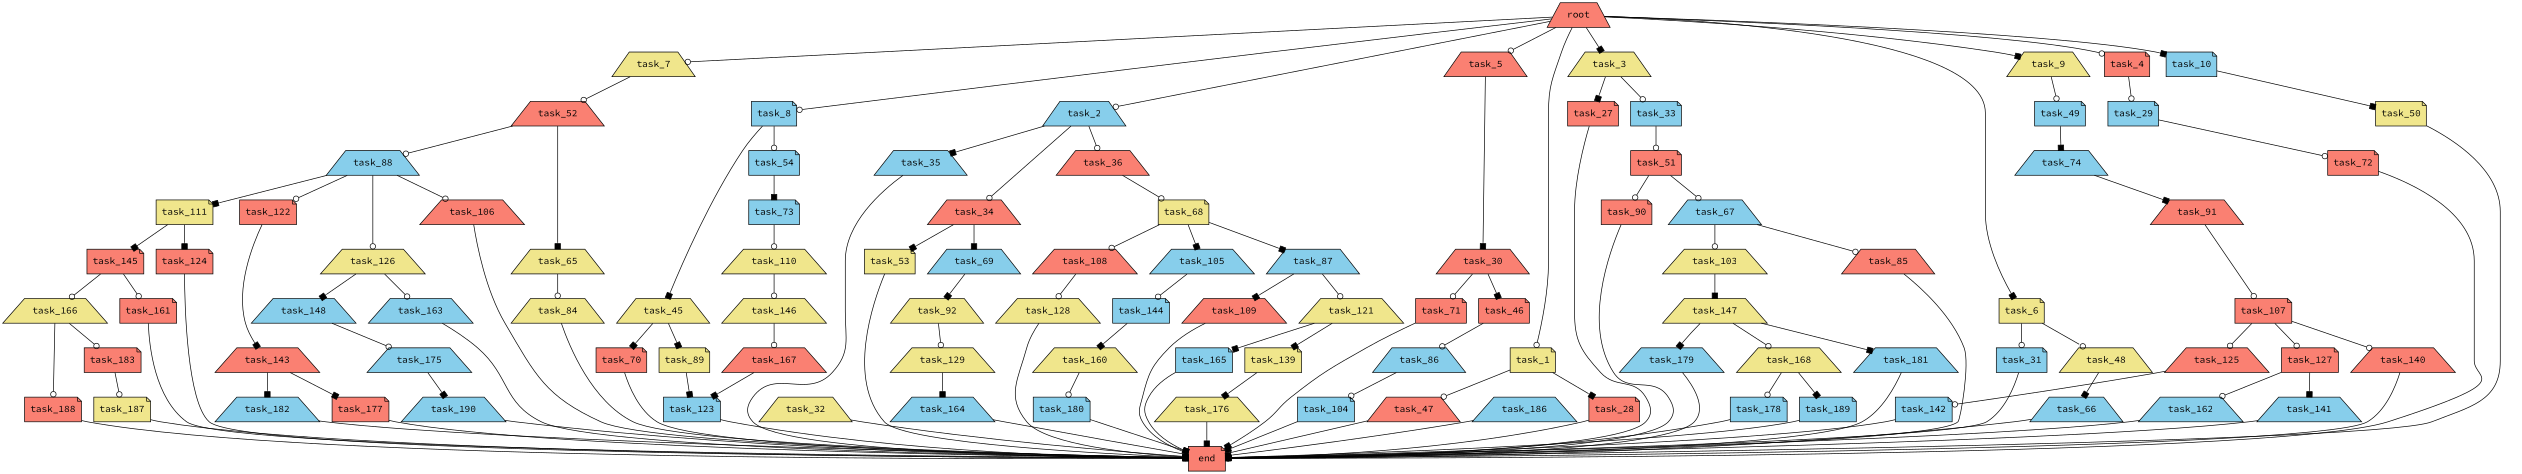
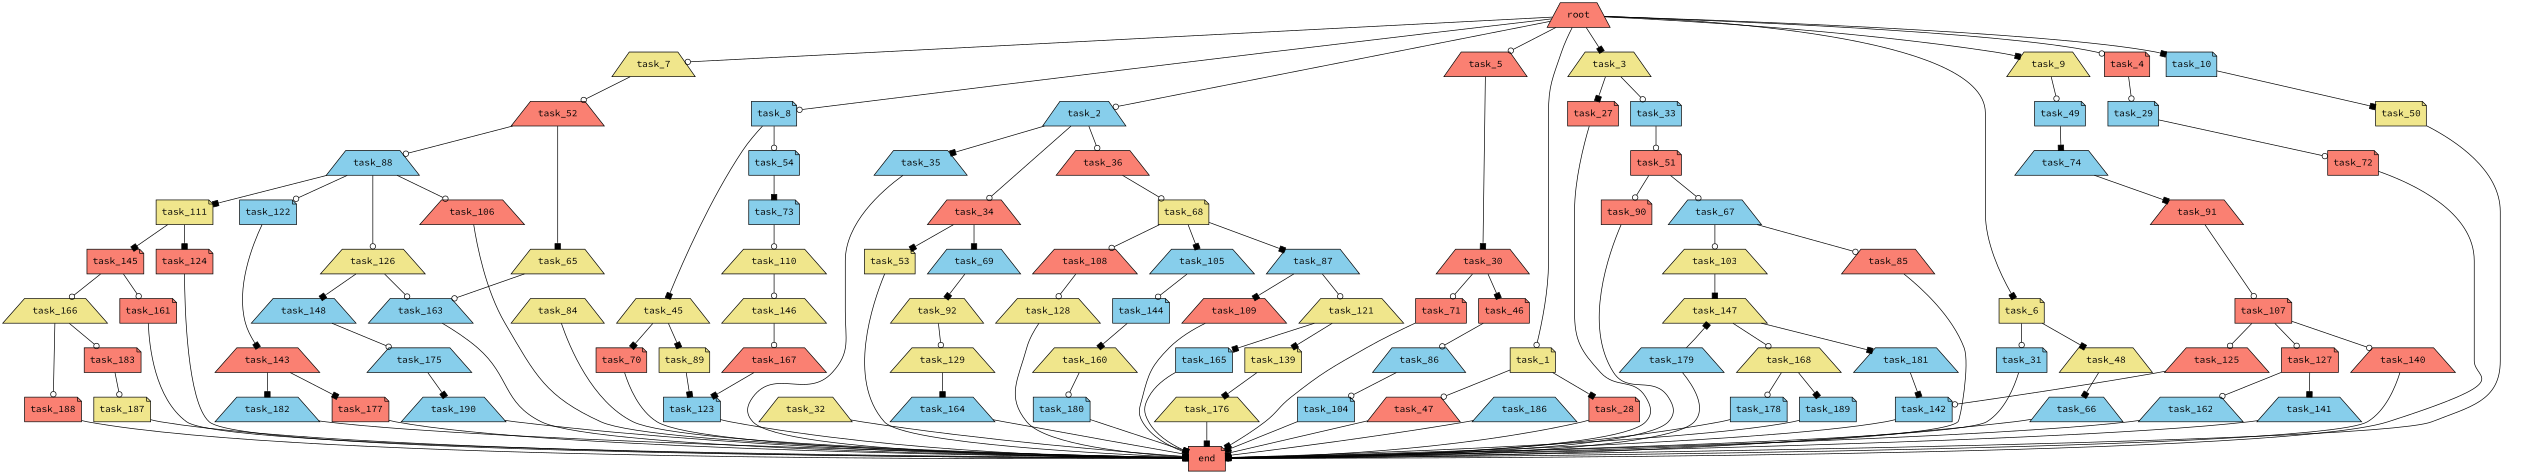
(268, 212) -> (268, 212)
(558, 284) -> (494, 285)
(1691, 333) -> (1695, 338)
(2061, 334) -> (2061, 334)
(1580, 451) -> (1914, 382)
